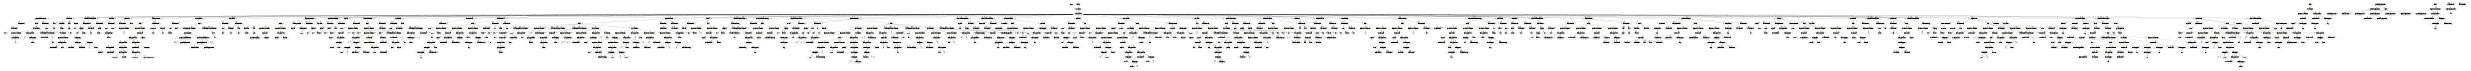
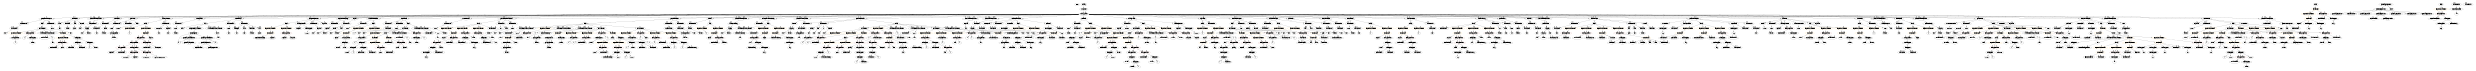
(501, 19) -> (507, 19)
(1475, 19) -> (1482, 19)
none -> (750, 43)
